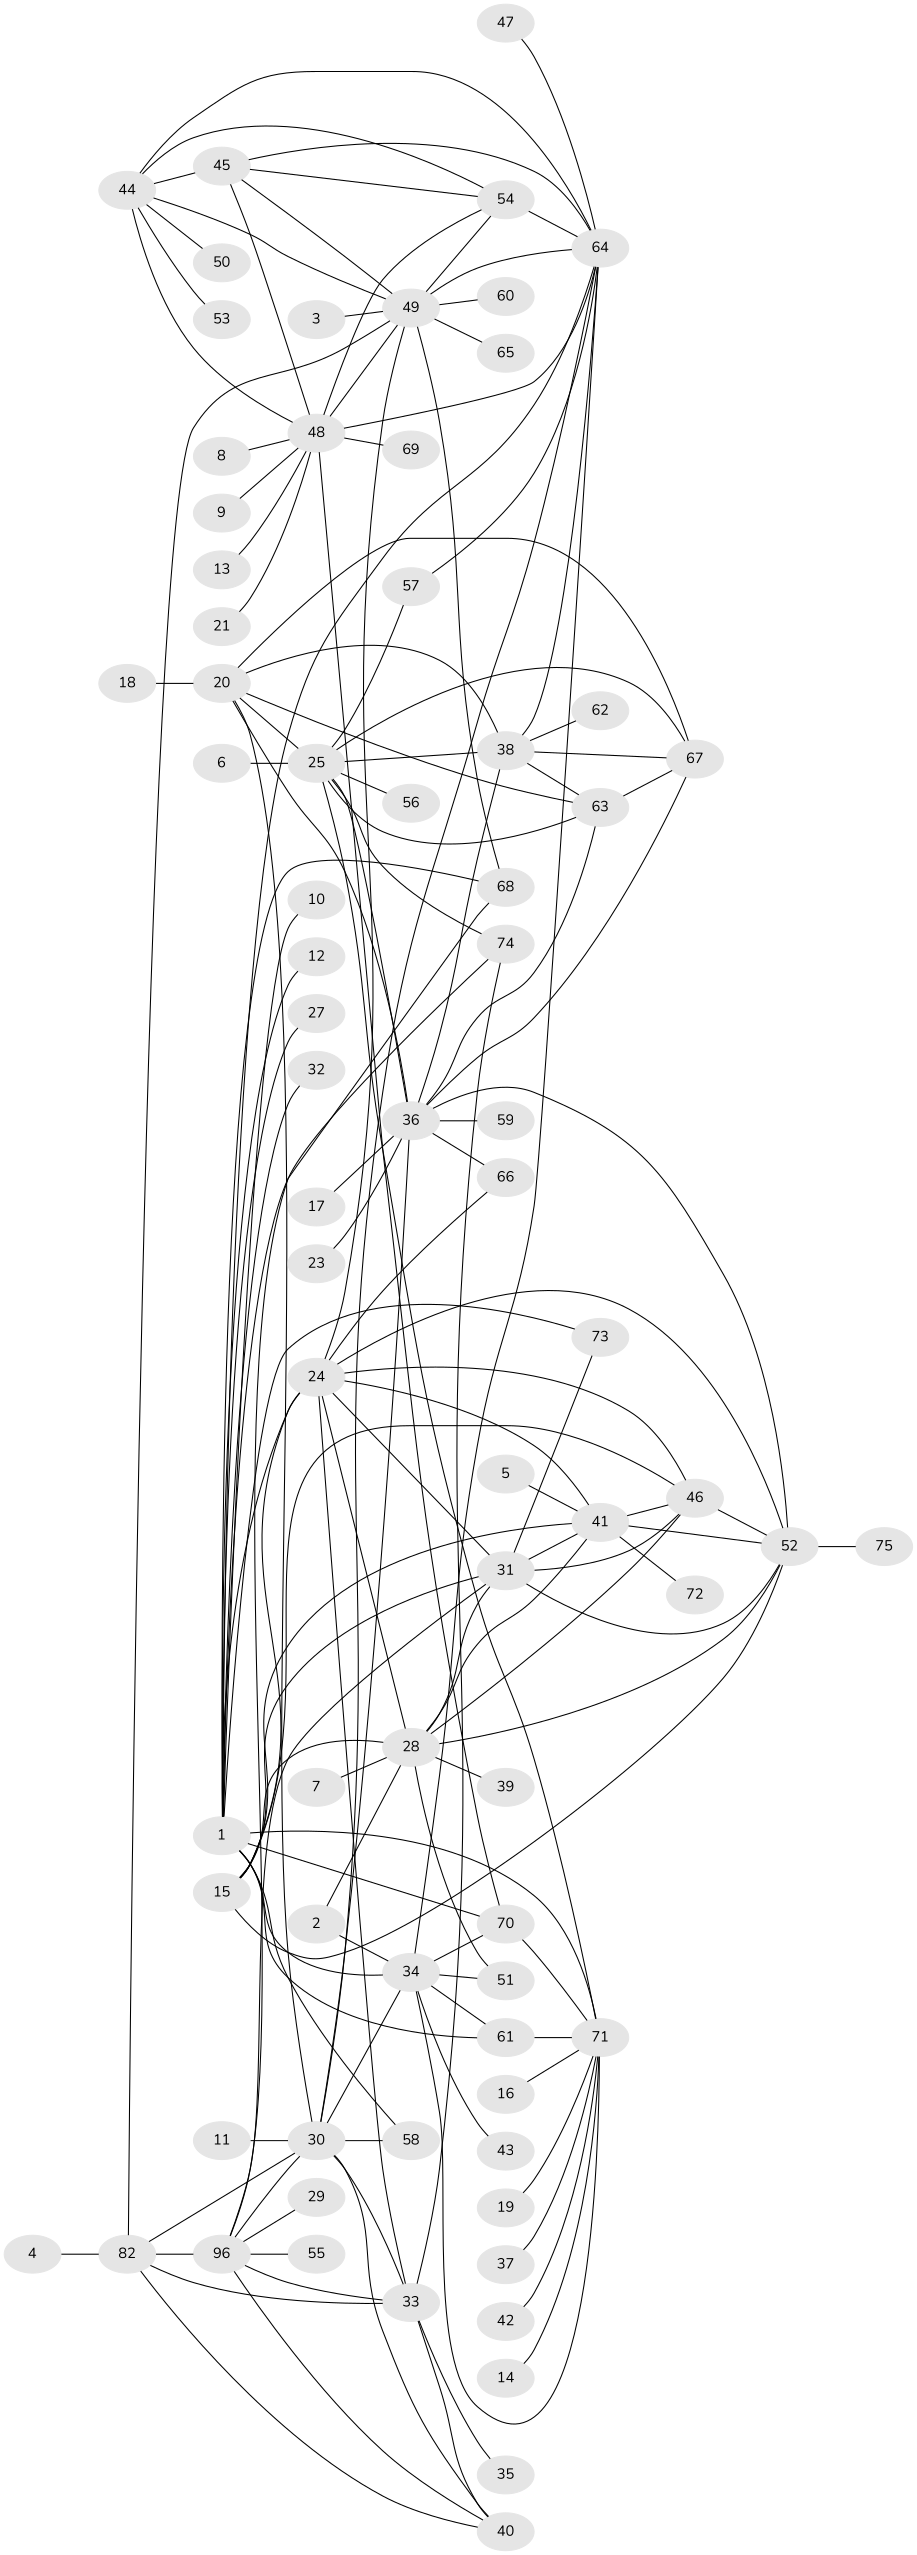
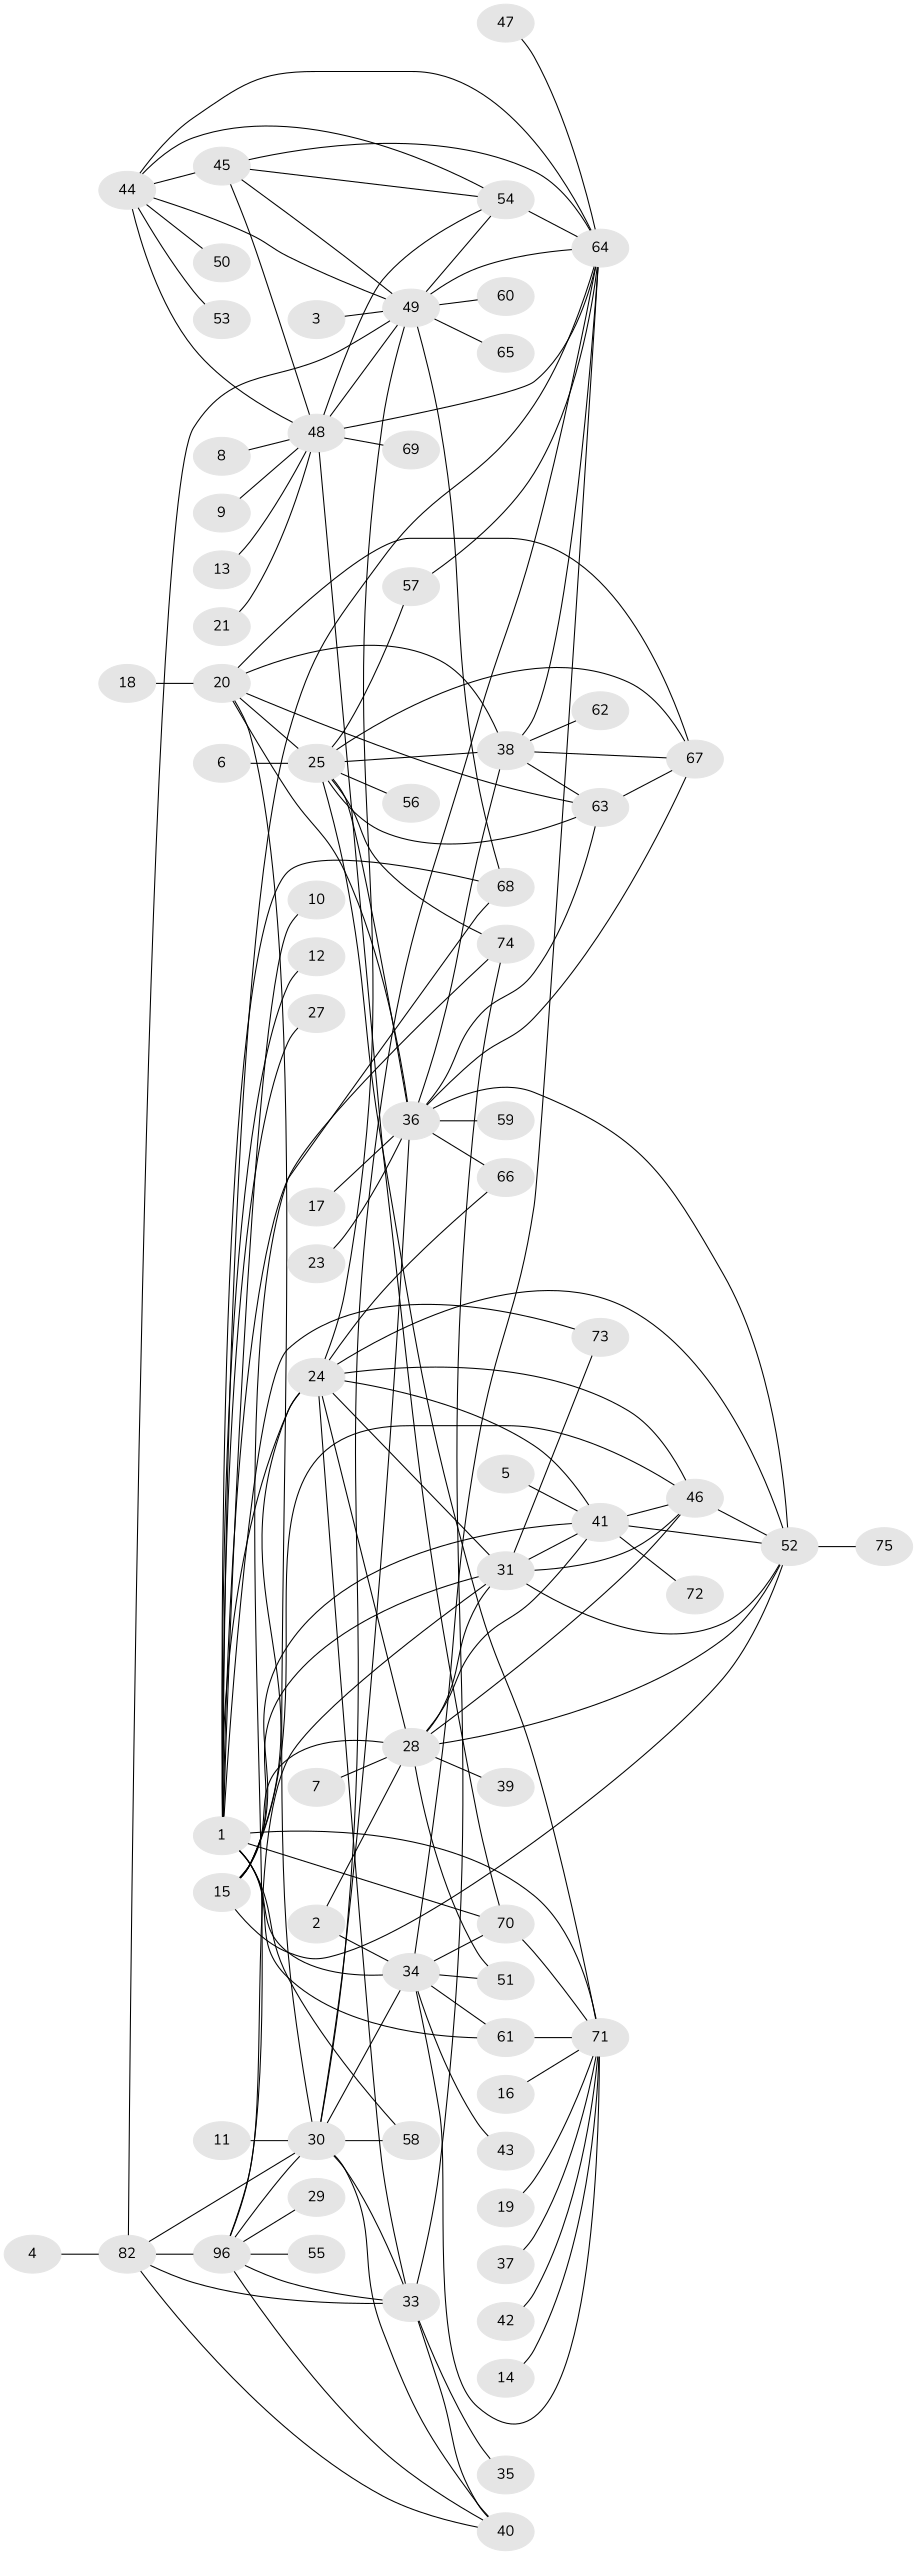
(316, 1070) -> none
